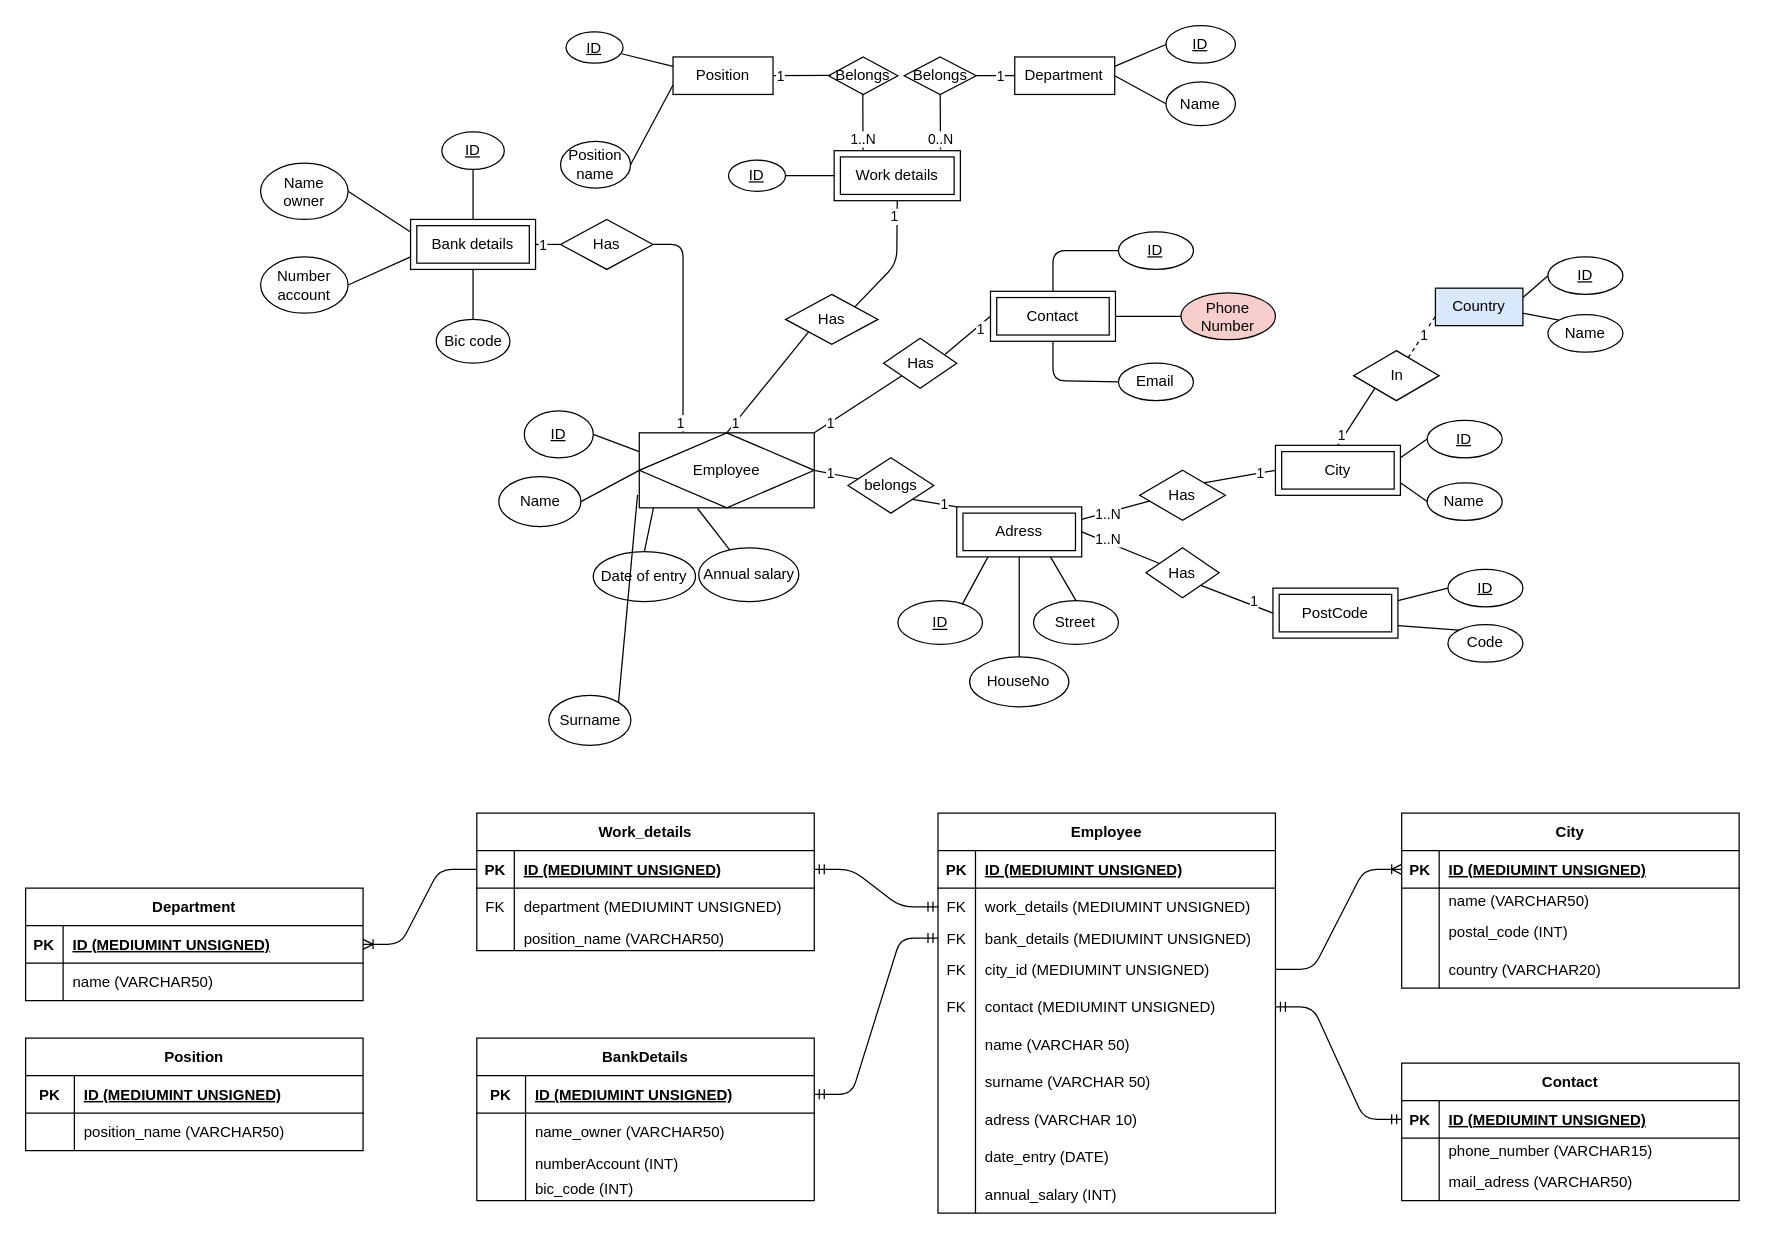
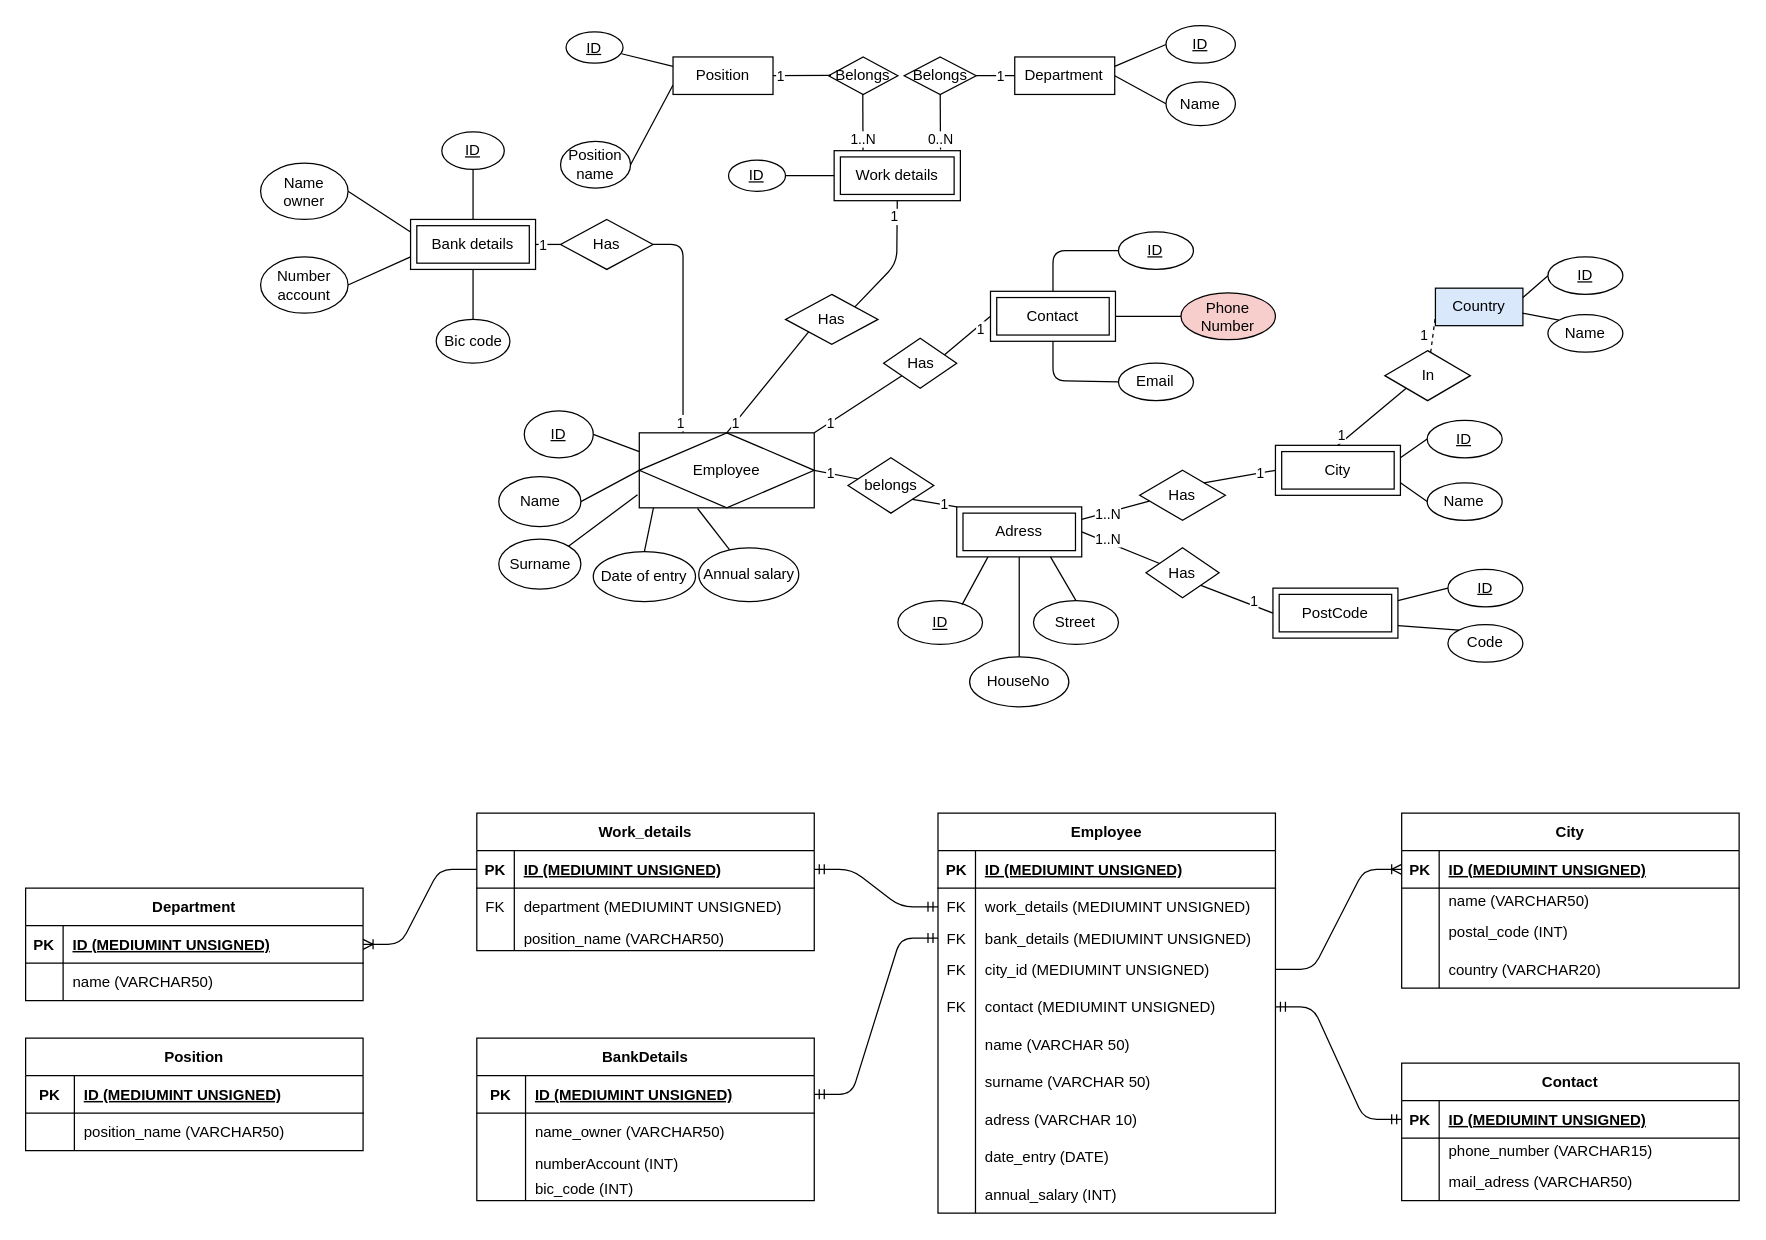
(1397, 376) -> (1428, 376)
(590, 720) -> (540, 564)
